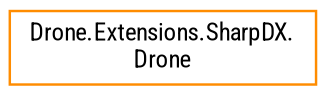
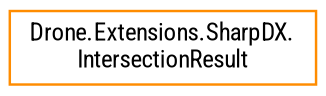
(163, 48) -> (163, 48)
